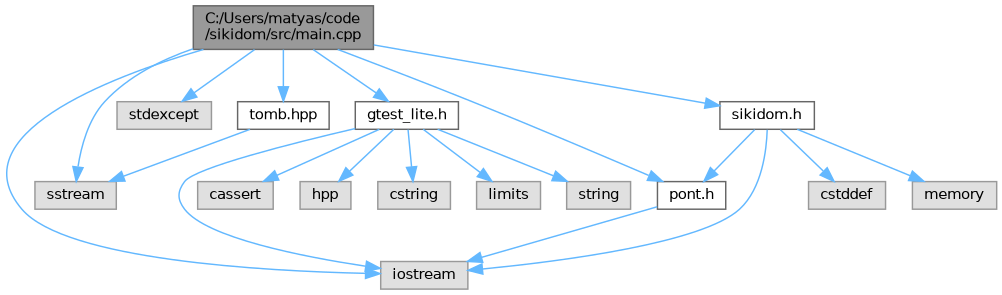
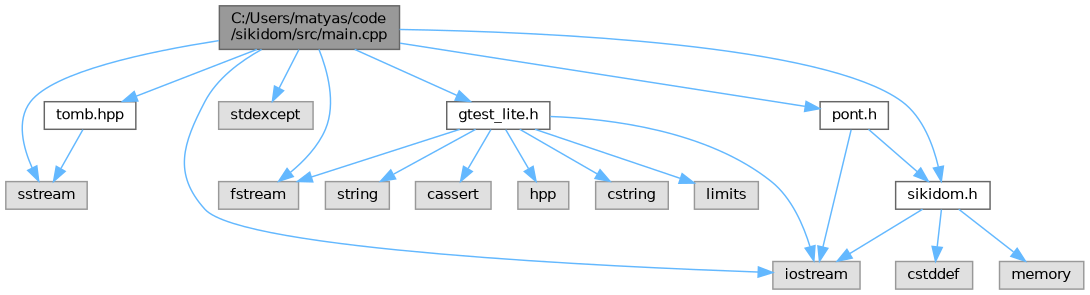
(734, 150) -> (893, 150)
none -> (259, 195)
